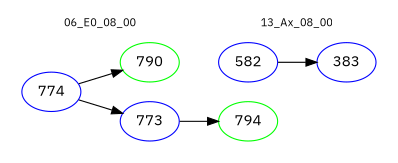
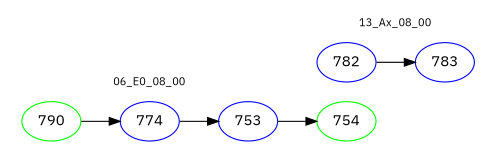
(248, 62) -> (346, 62)
(346, 62) -> (445, 62)
(95, 79) -> (95, 121)
(150, 121) -> (248, 121)
(248, 121) -> (346, 121)
